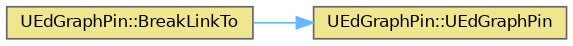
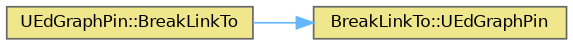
(440, 23) -> (440, 23)
